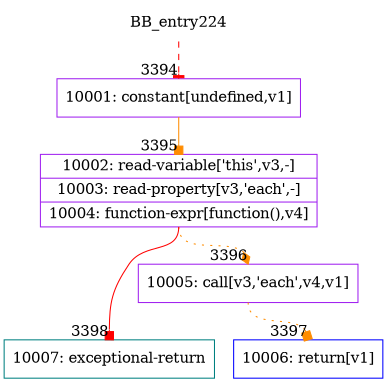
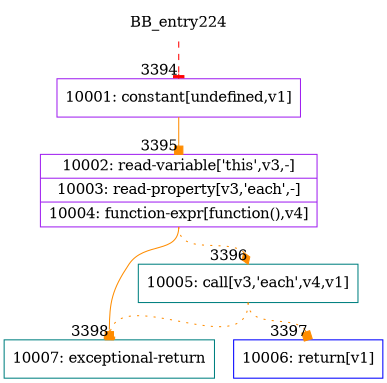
(128, 265) -> (128, 265)
(248, 283) -> (248, 283)
none -> (181, 322)
